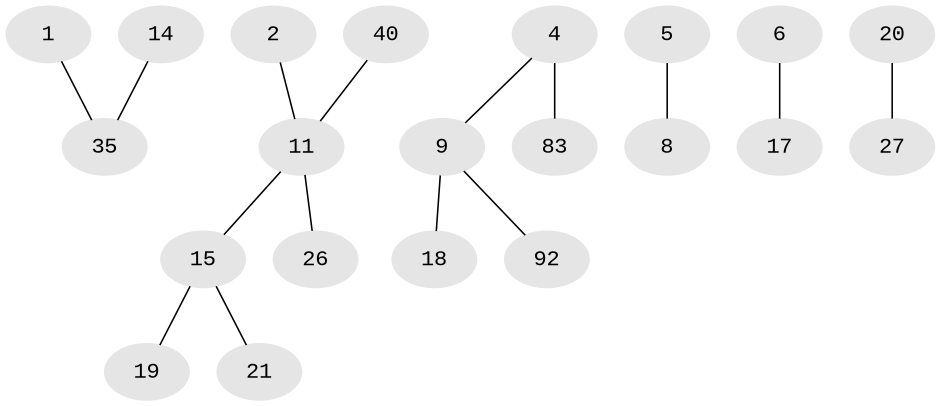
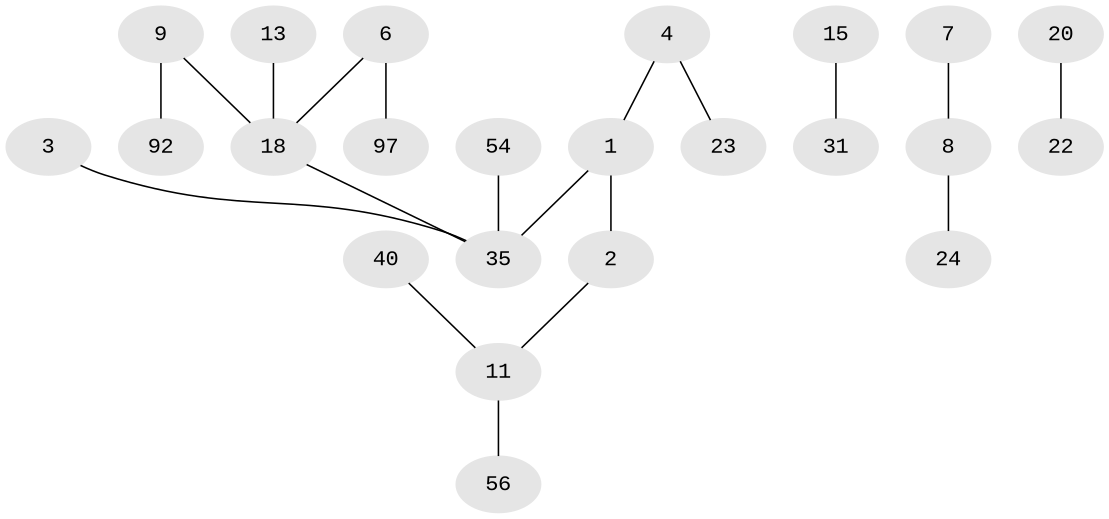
(161, 34) -> (498, 147)
none -> (273, 34)
(667, 34) -> (948, 34)
none -> (330, 90)
(499, 90) -> (639, 91)
none -> (48, 147)
(555, 147) -> (723, 147)
(780, 147) -> (386, 147)
(892, 147) -> (1061, 147)
(252, 203) -> none
none -> (386, 203)
none -> (611, 203)
(316, 259) -> (498, 484)
none -> (948, 259)
(147, 372) -> none
(259, 372) -> (836, 147)
